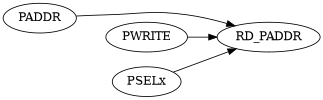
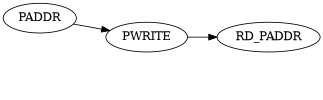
(152, 13) -> (87, 27)
(147, 82) -> none
